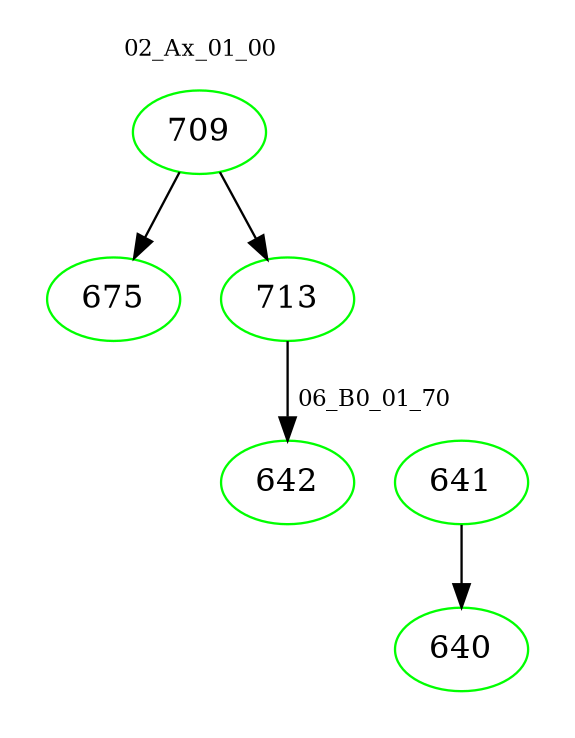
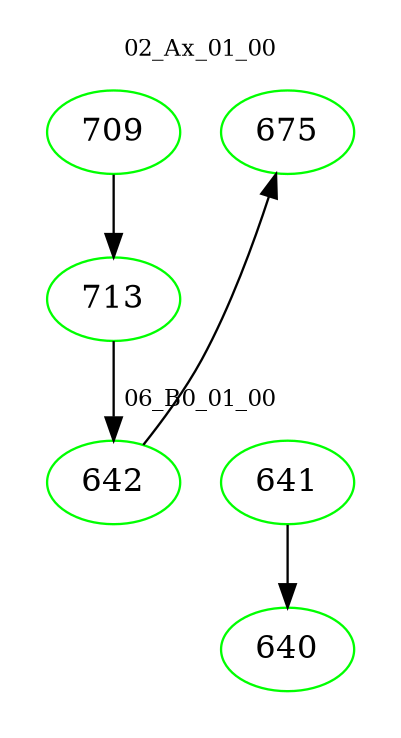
(162, 205) -> (218, 327)
(375, 400) -> (201, 400)
